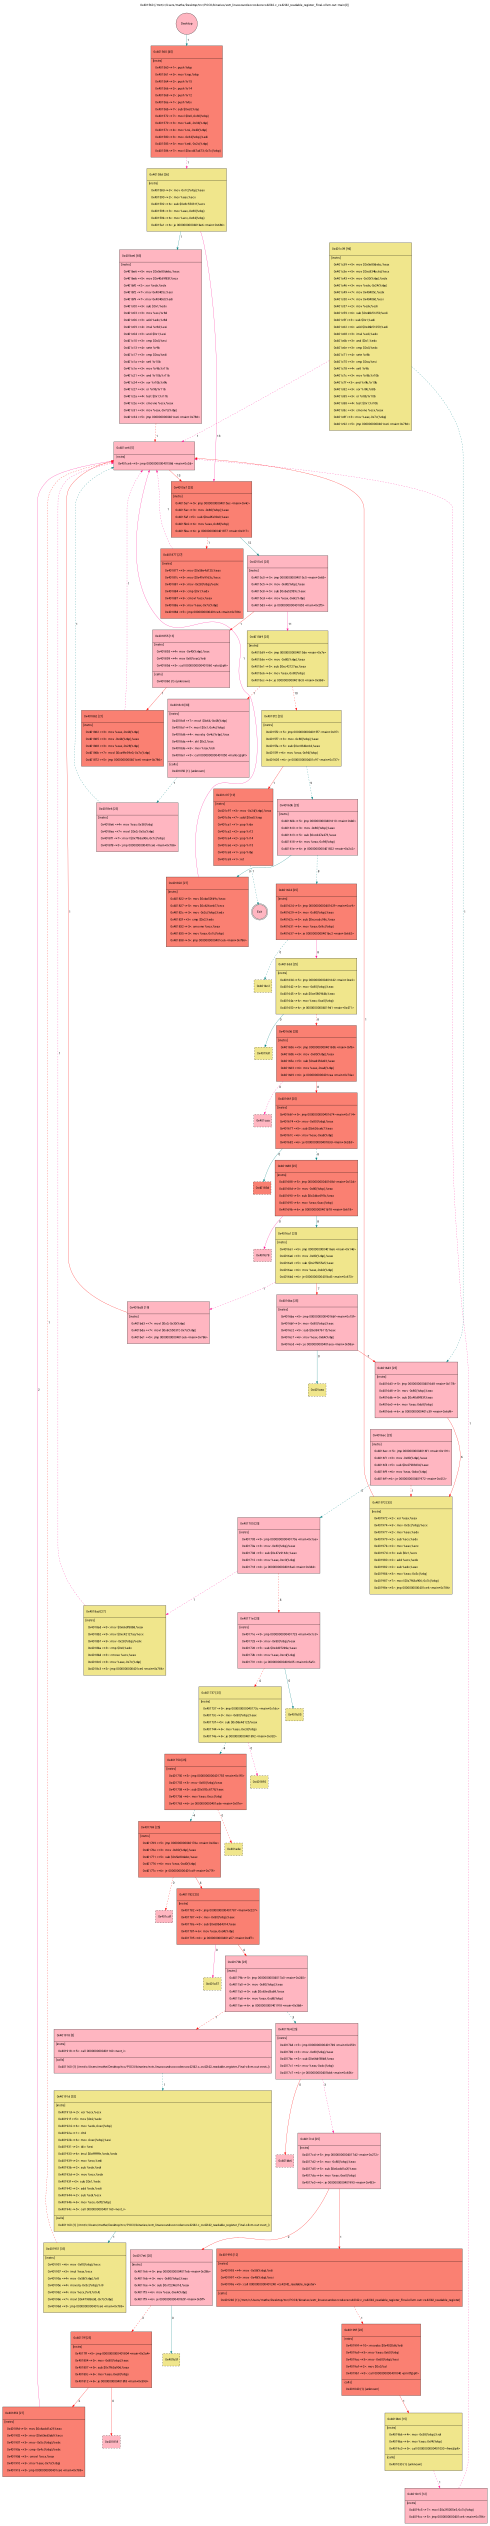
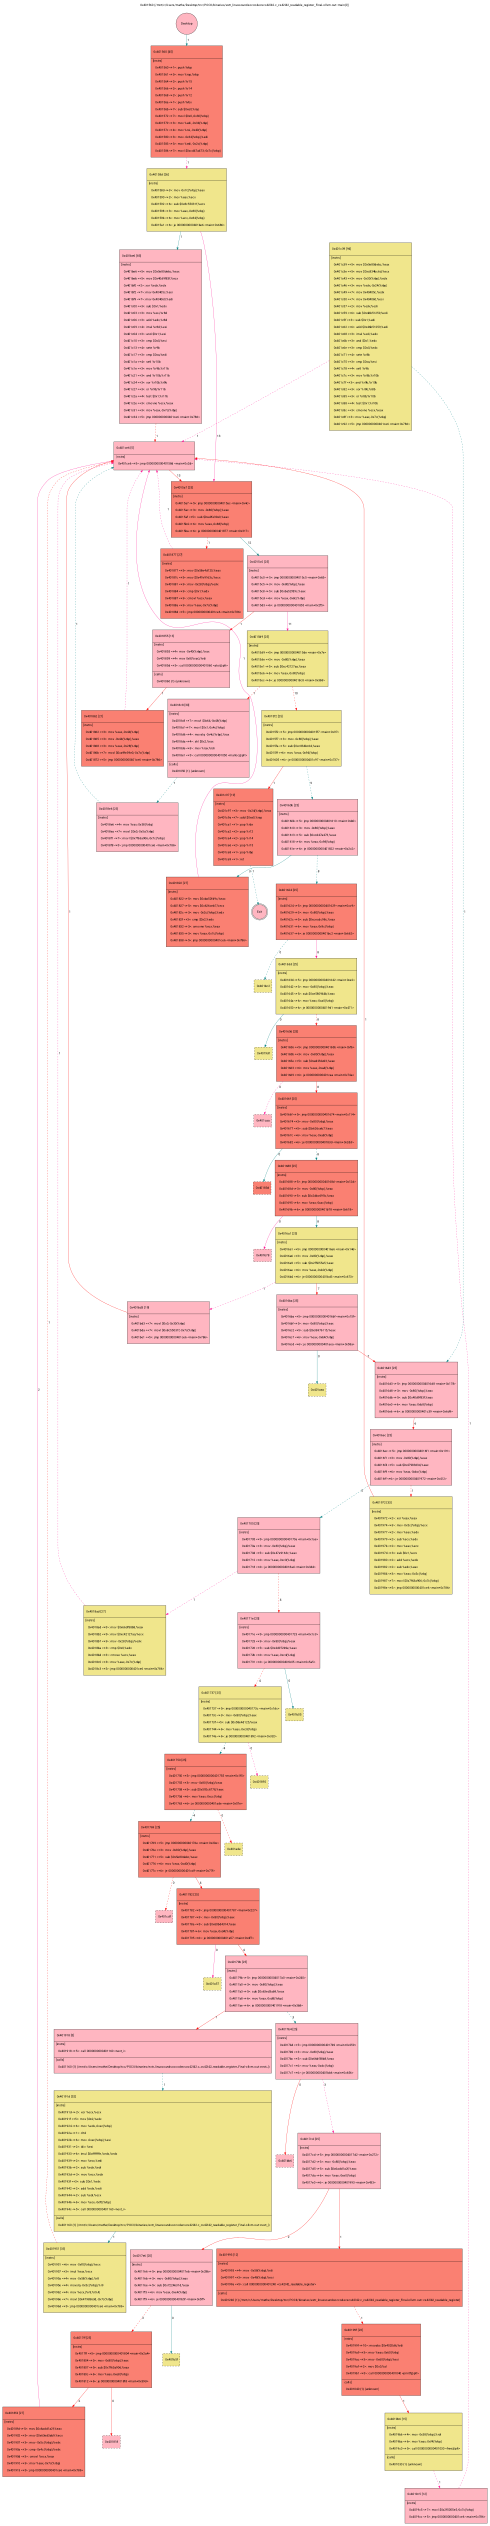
(460, 1456) -> (414, 1422)
(212, 2019) -> (212, 2019)
